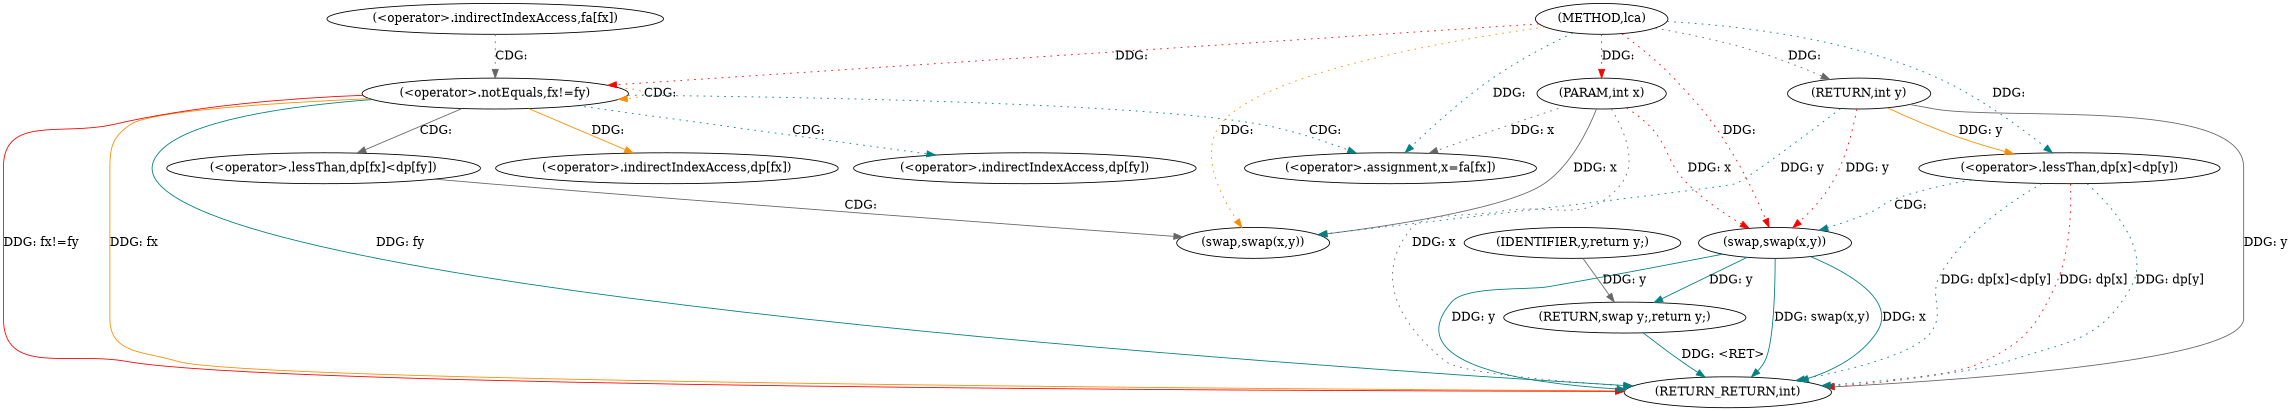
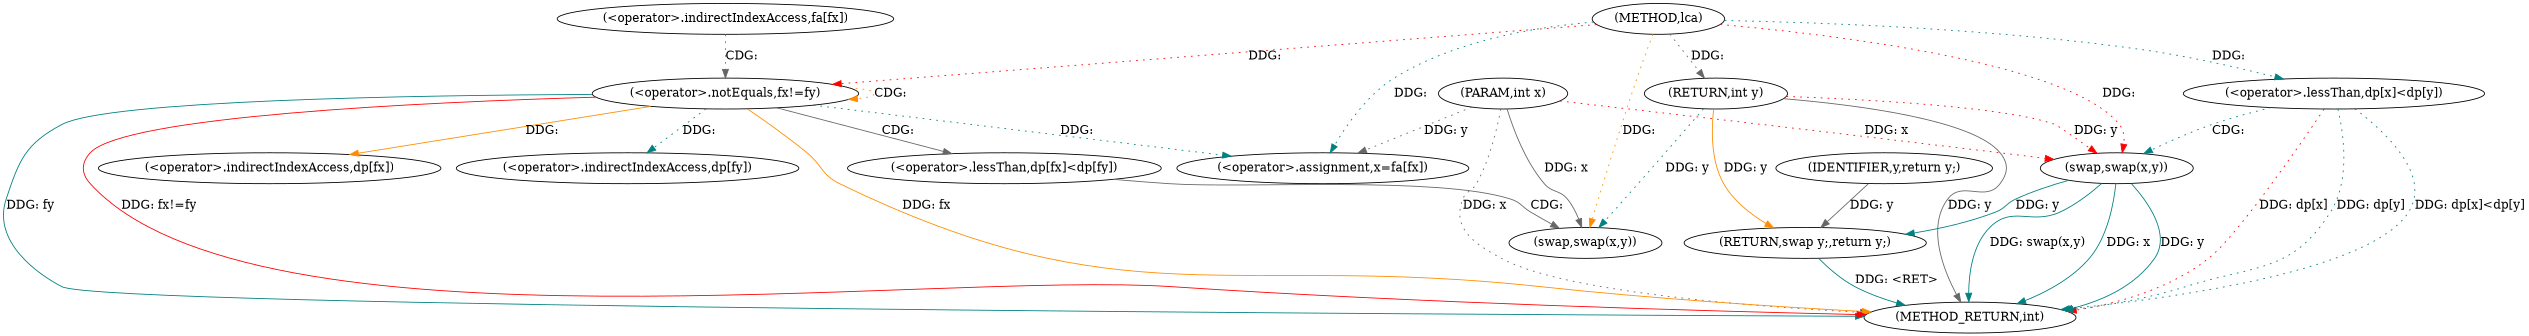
(1602, 52) -> none
(811, 131) -> (701, 131)
(1327, 131) -> (1079, 131)
(1533, 131) -> (1446, 131)
(1945, 132) -> (1720, 176)
(1728, 392) -> (1970, 318)
